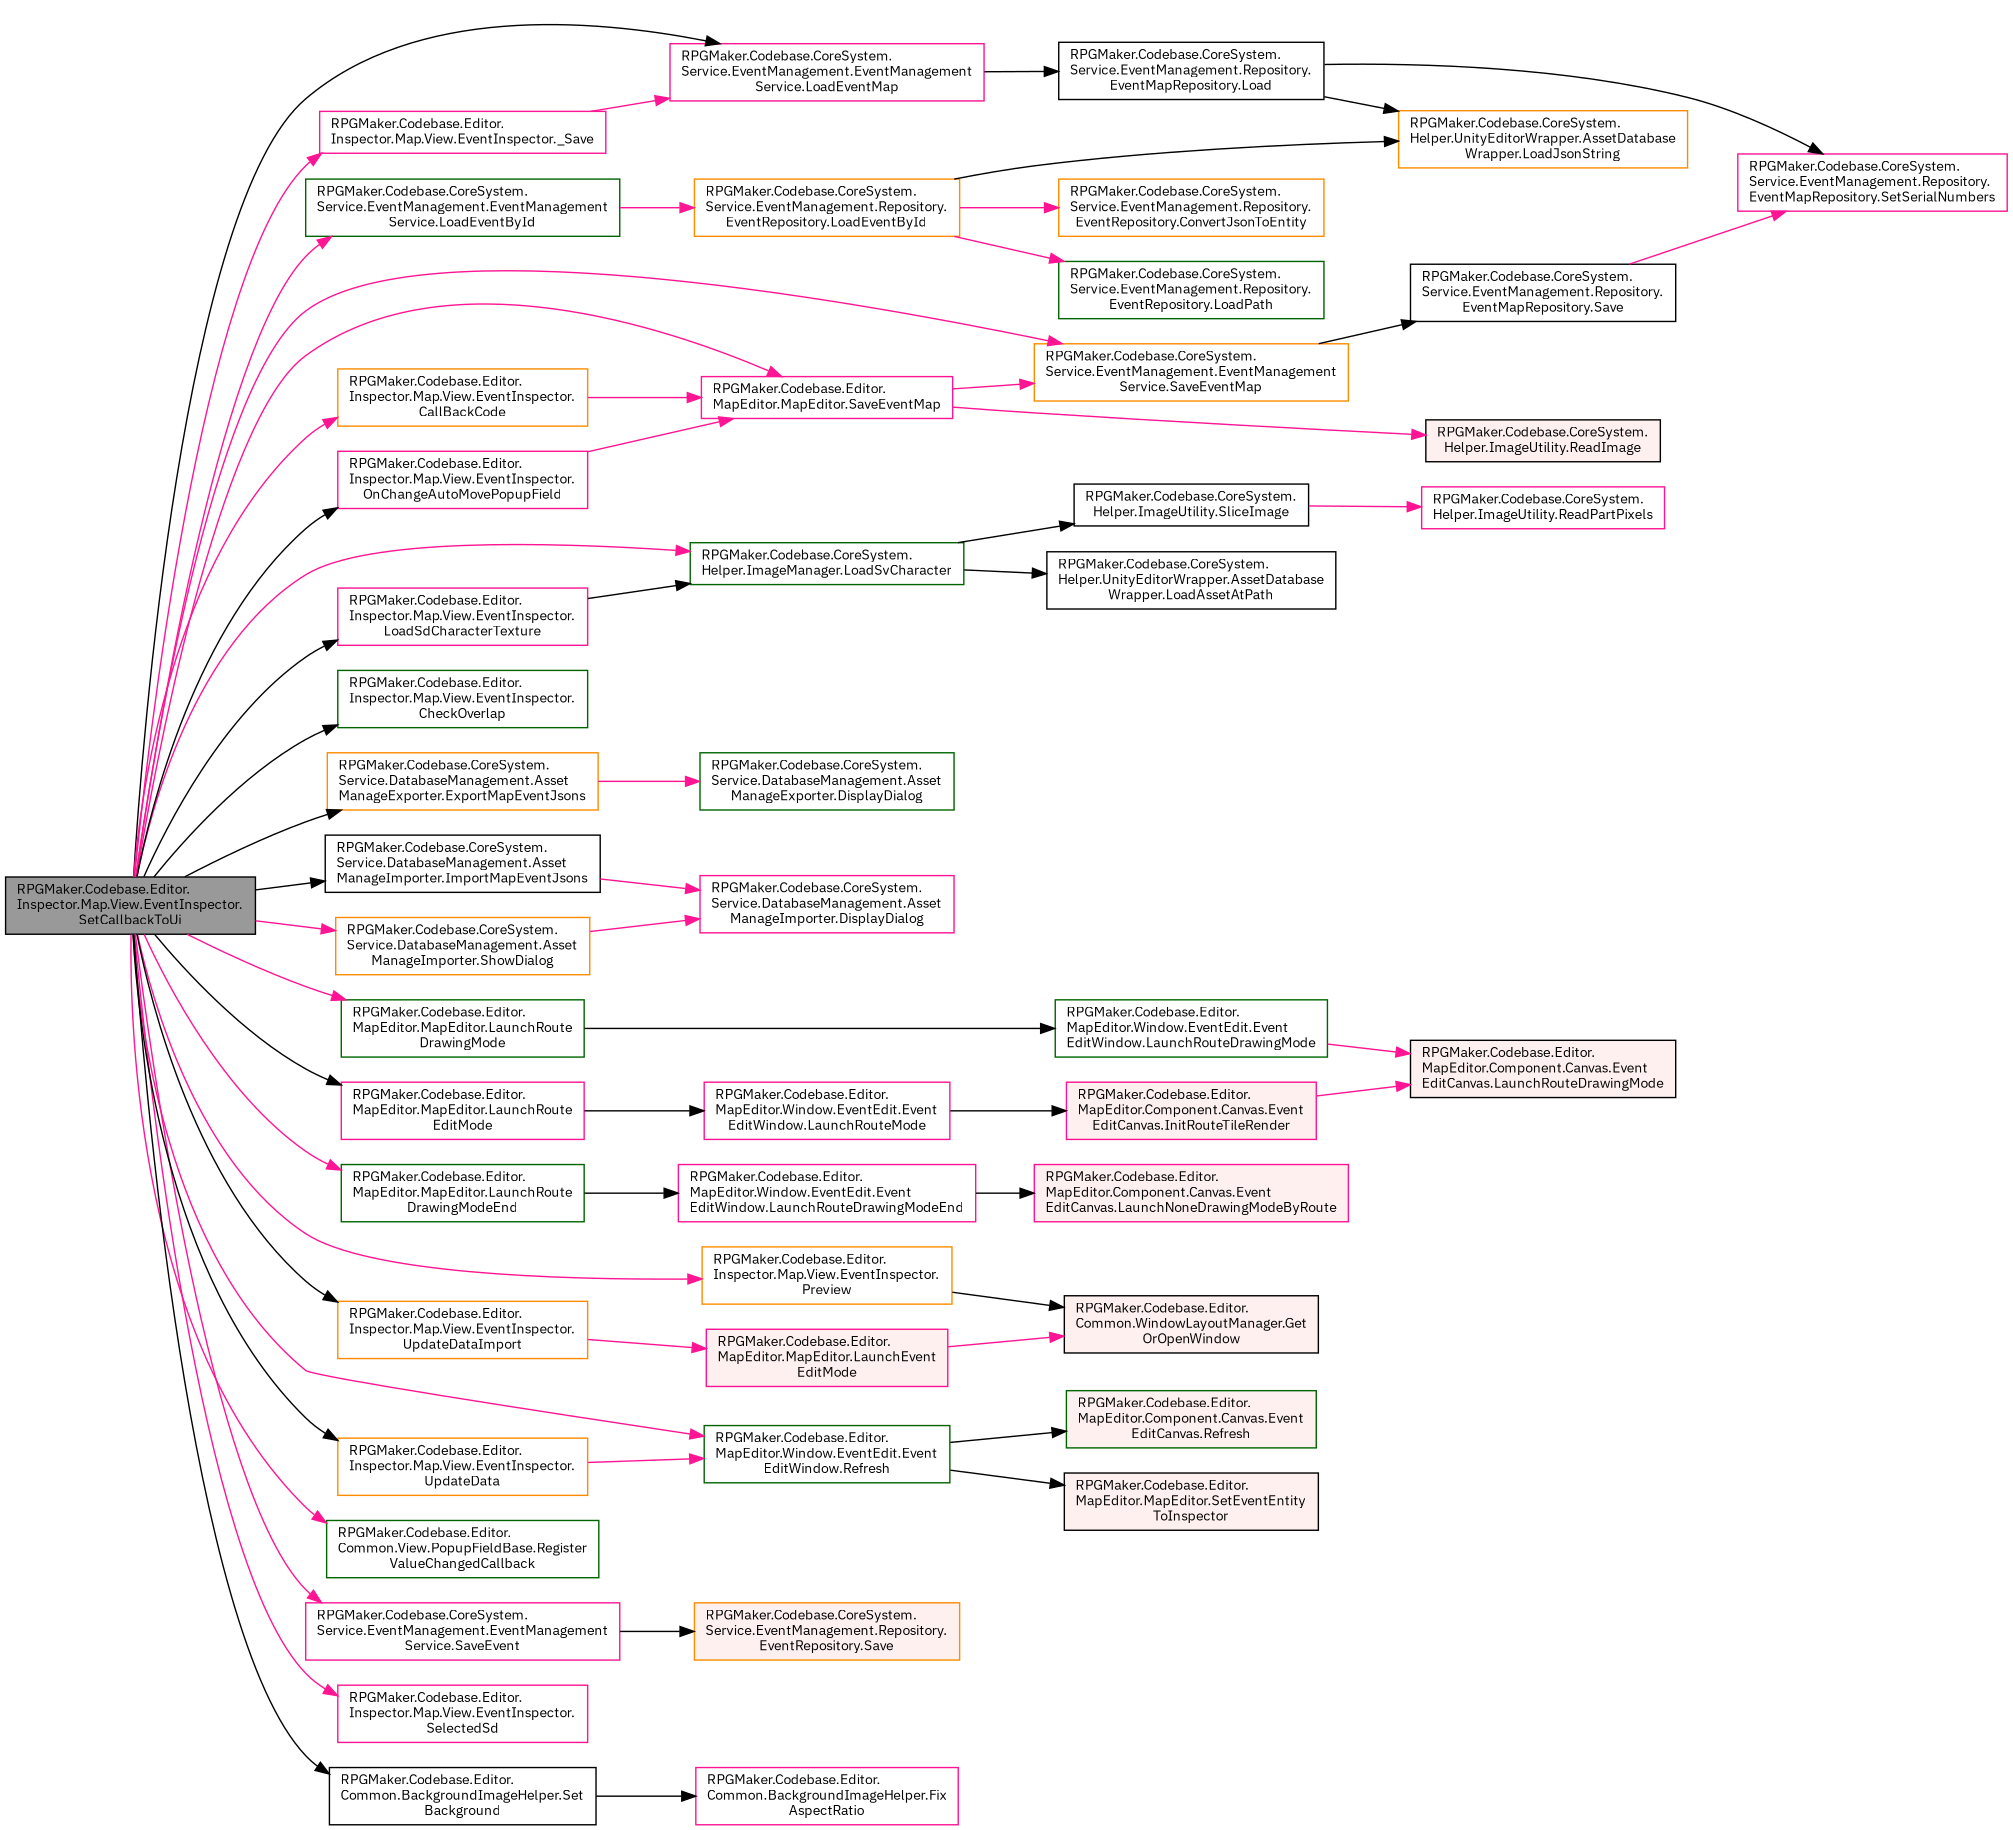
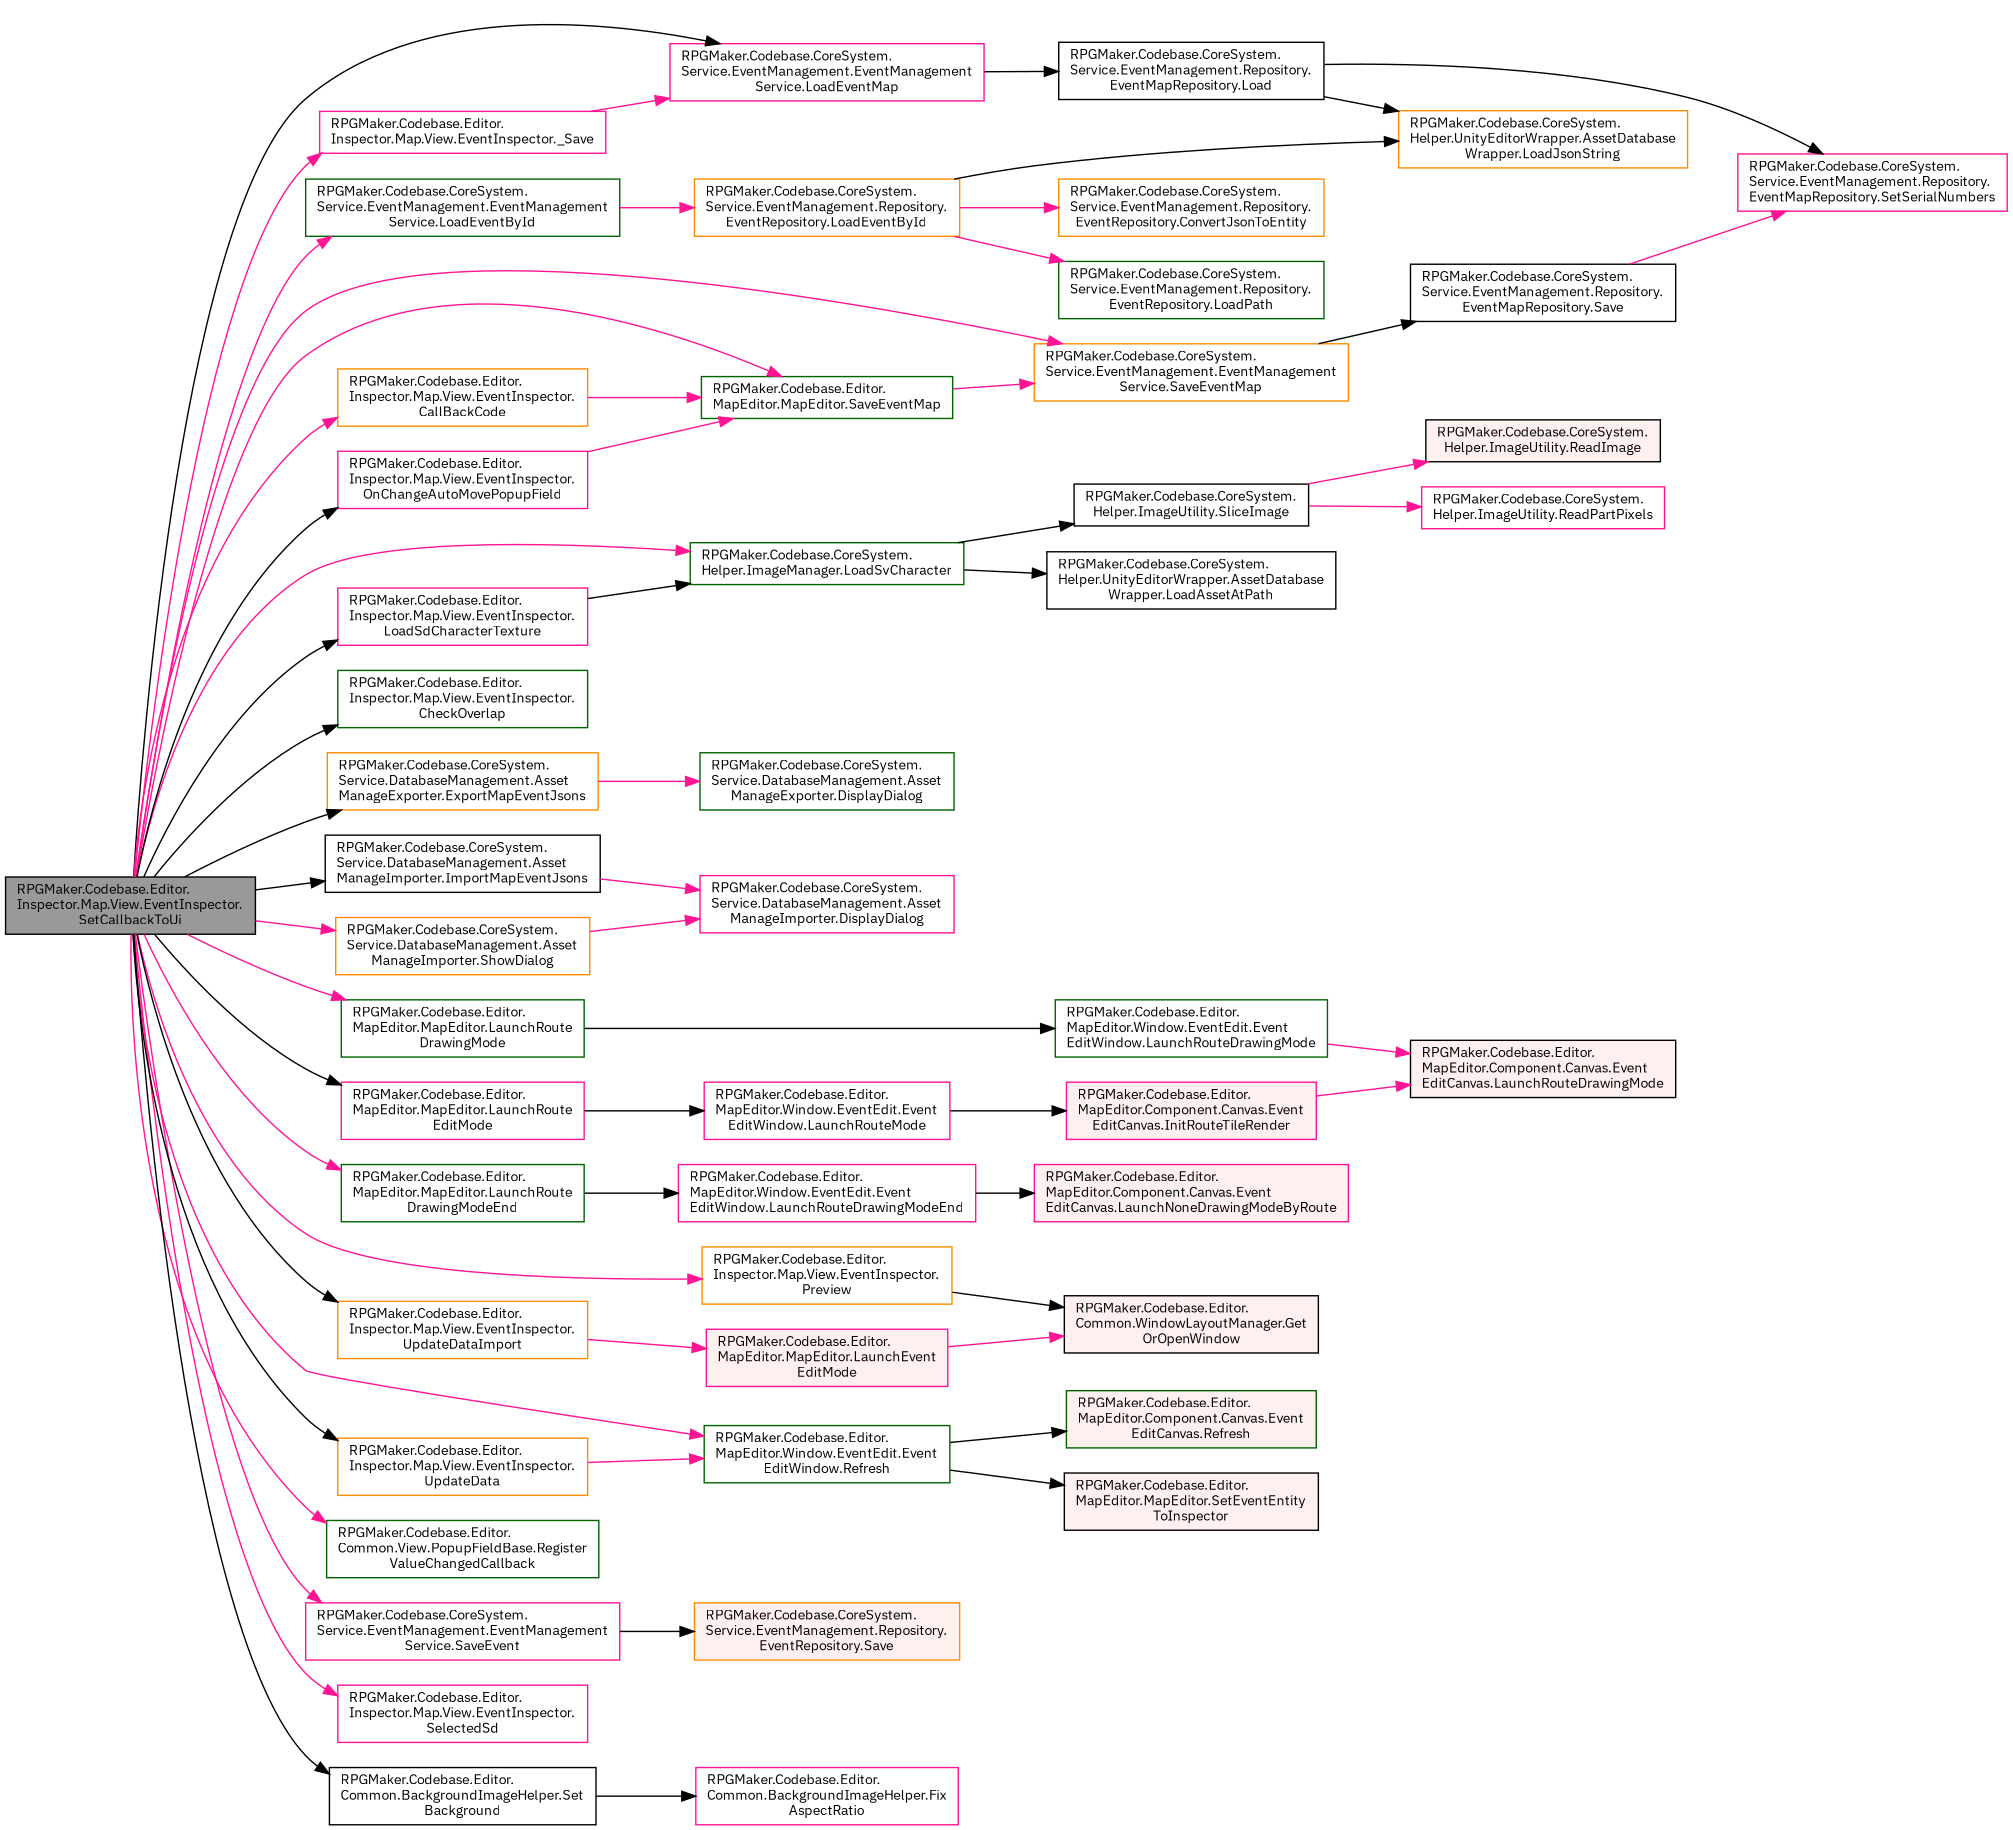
(827, 398) -> (827, 398)
(1182, 422) -> (1360, 474)
